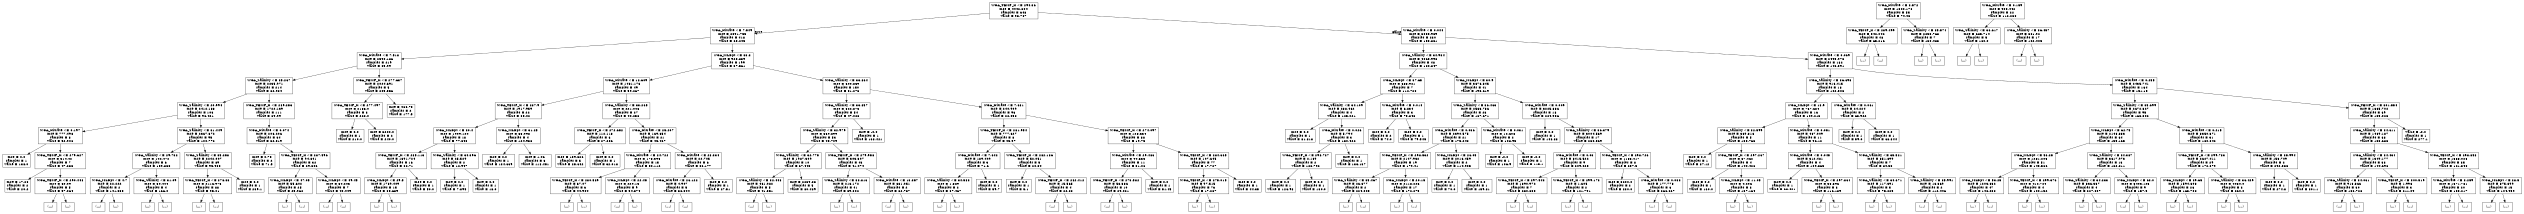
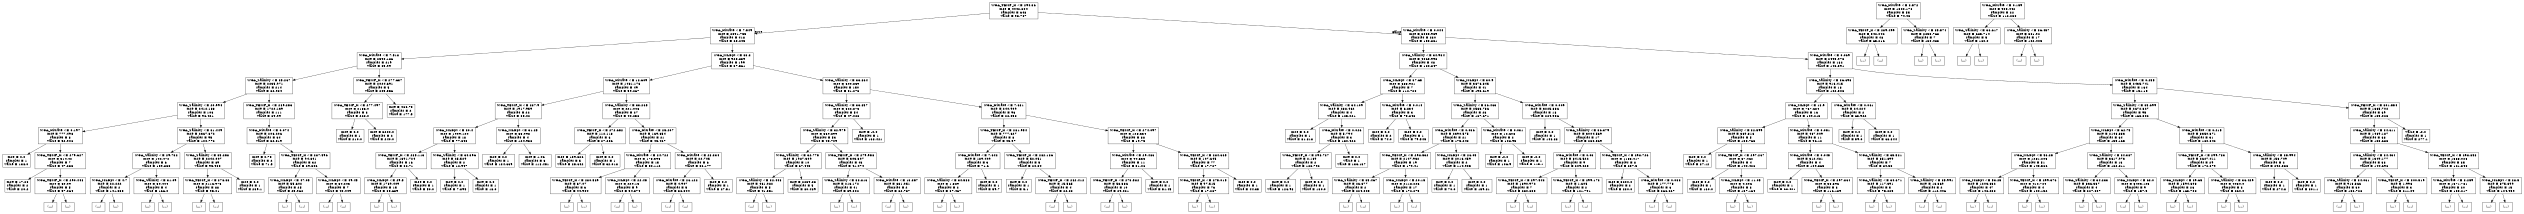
(1352, 161) -> (1352, 161)
